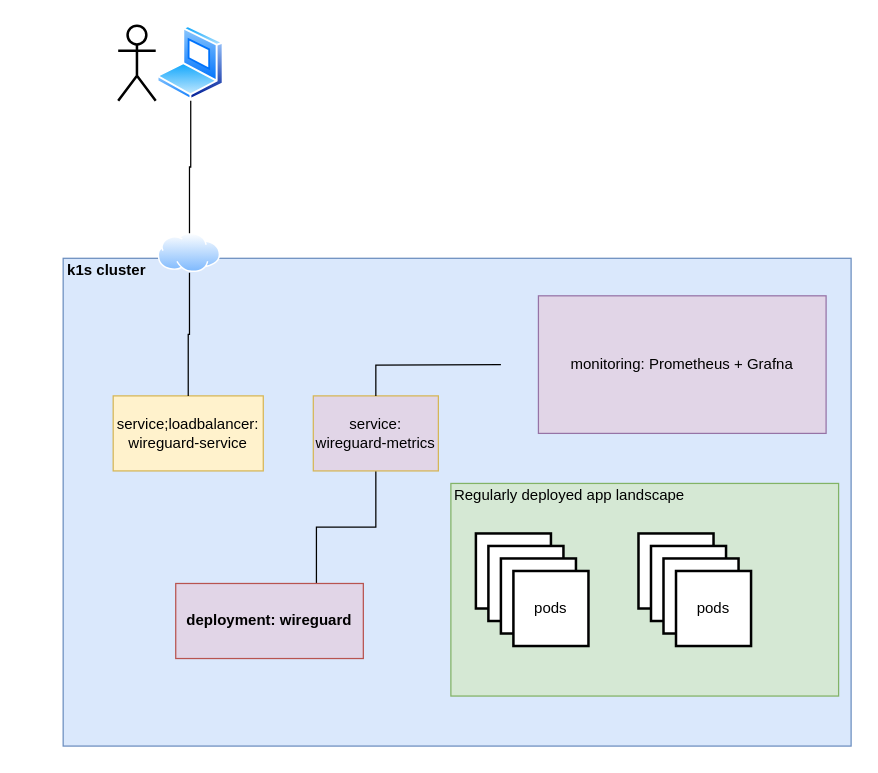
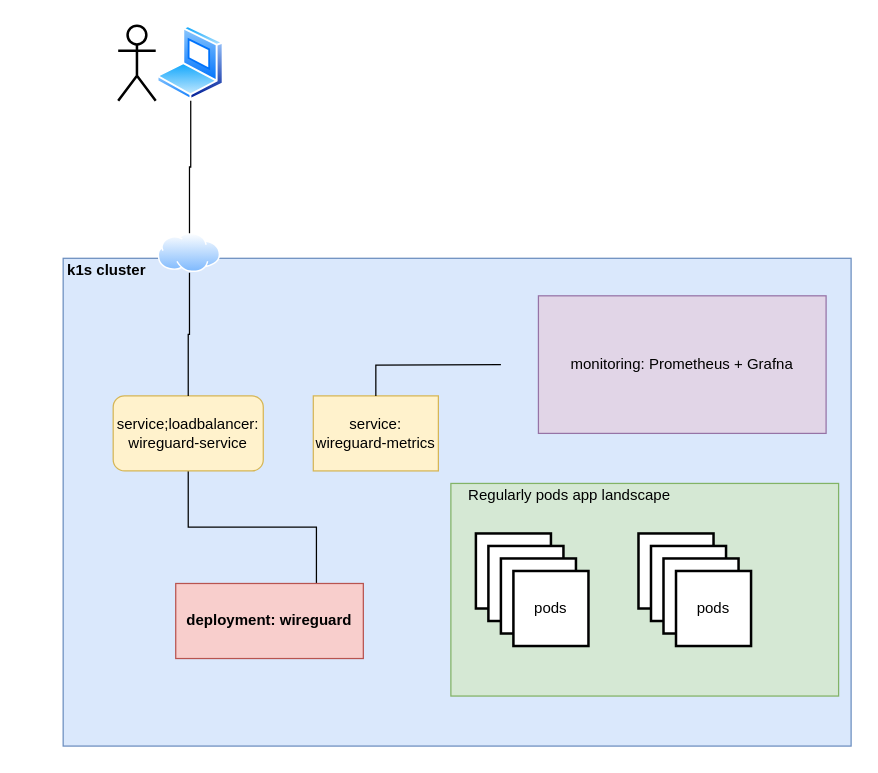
(188, 433) -> (188, 433)
(376, 433) -> (376, 433)
(569, 496) -> (569, 496)
(373, 527) -> (225, 527)
(269, 621) -> (269, 621)
